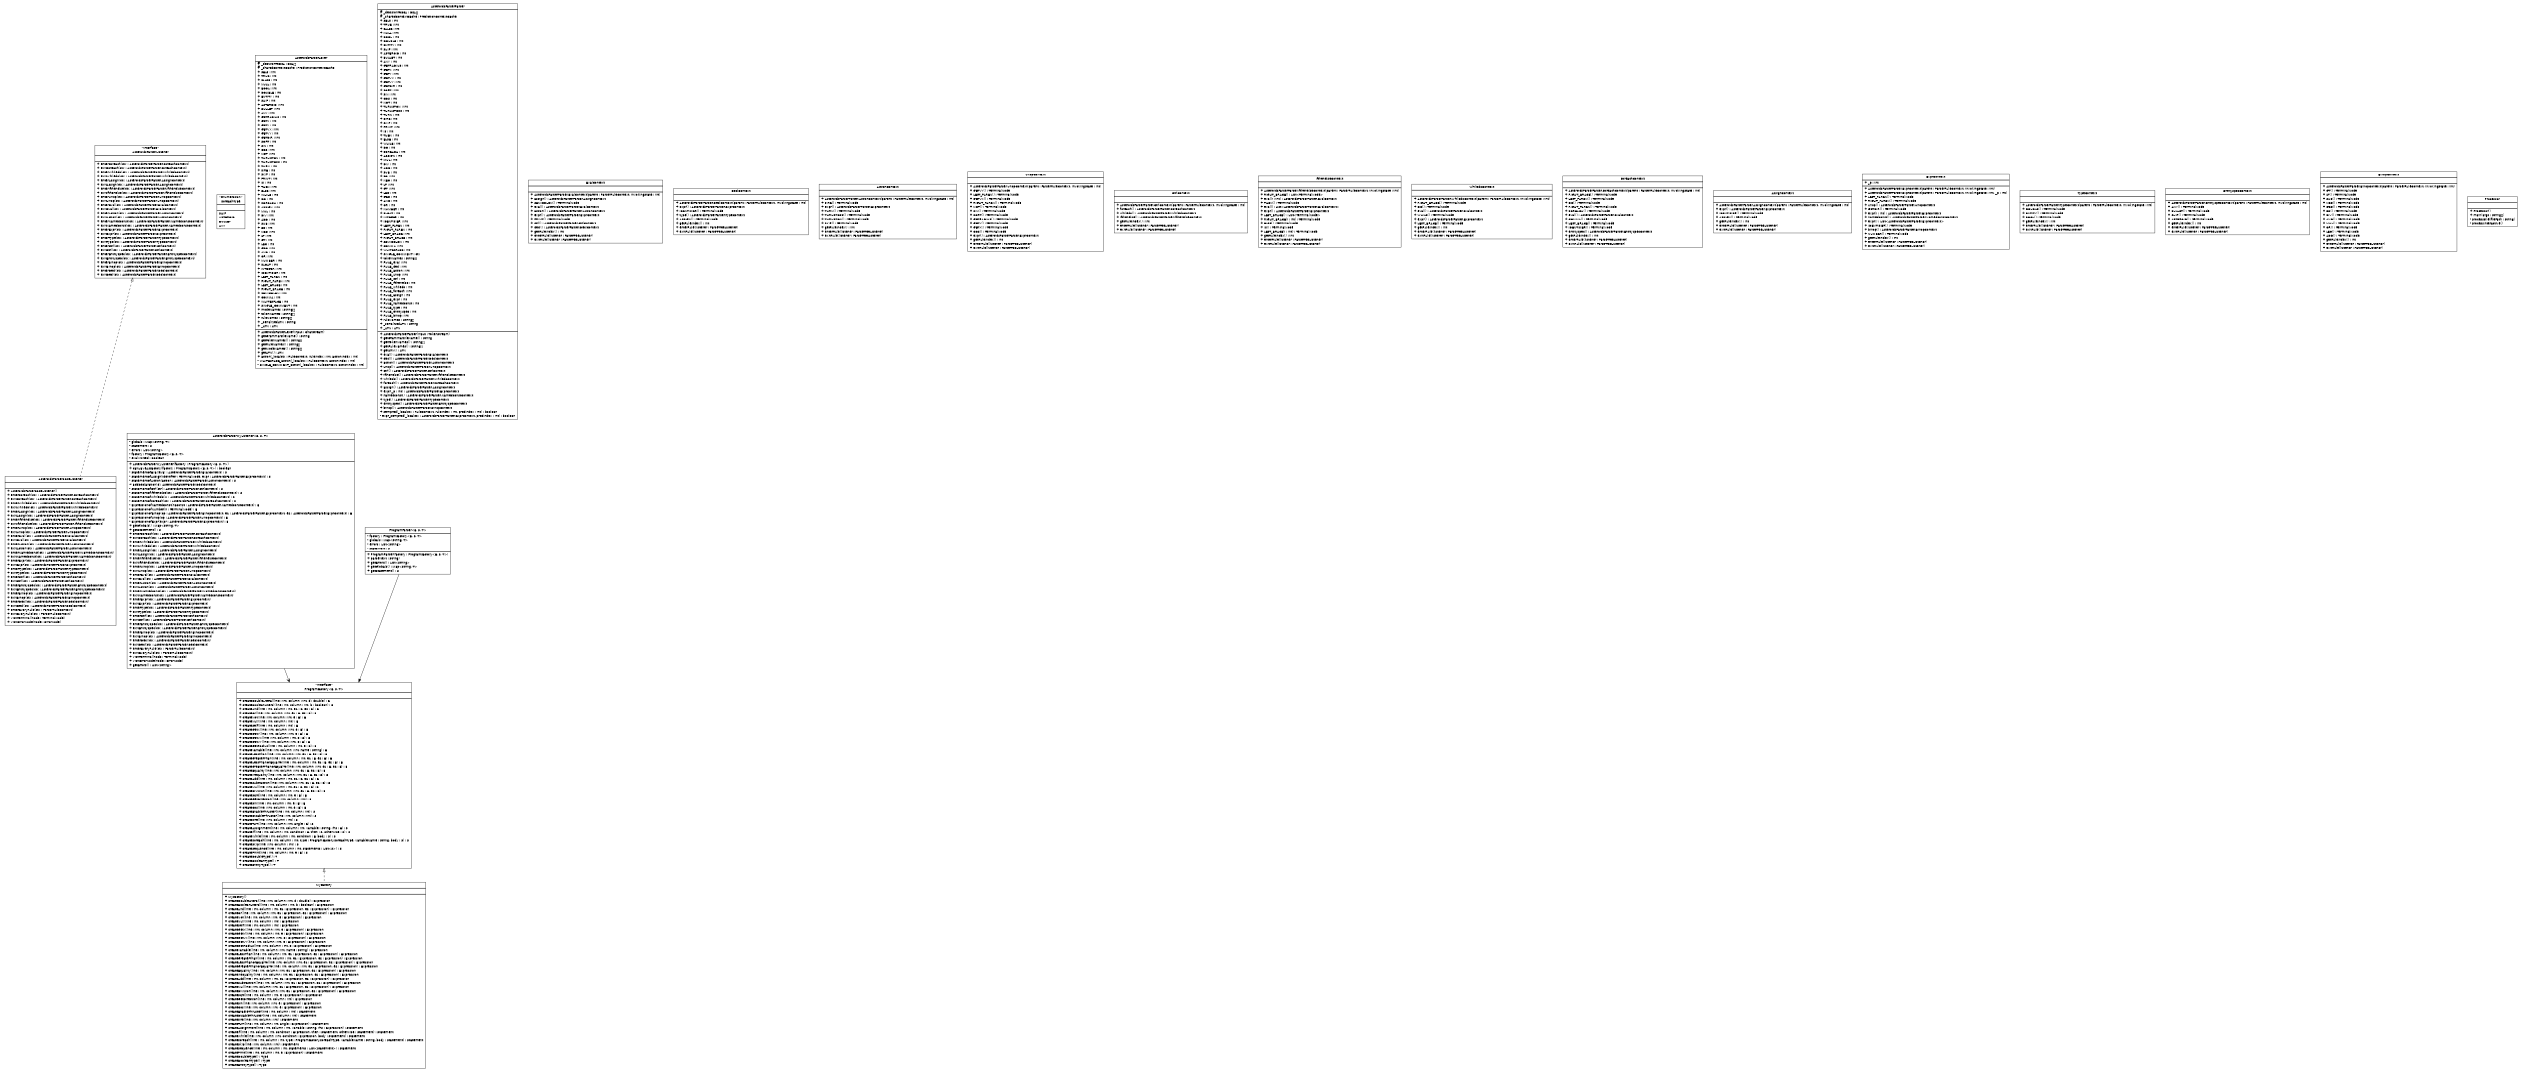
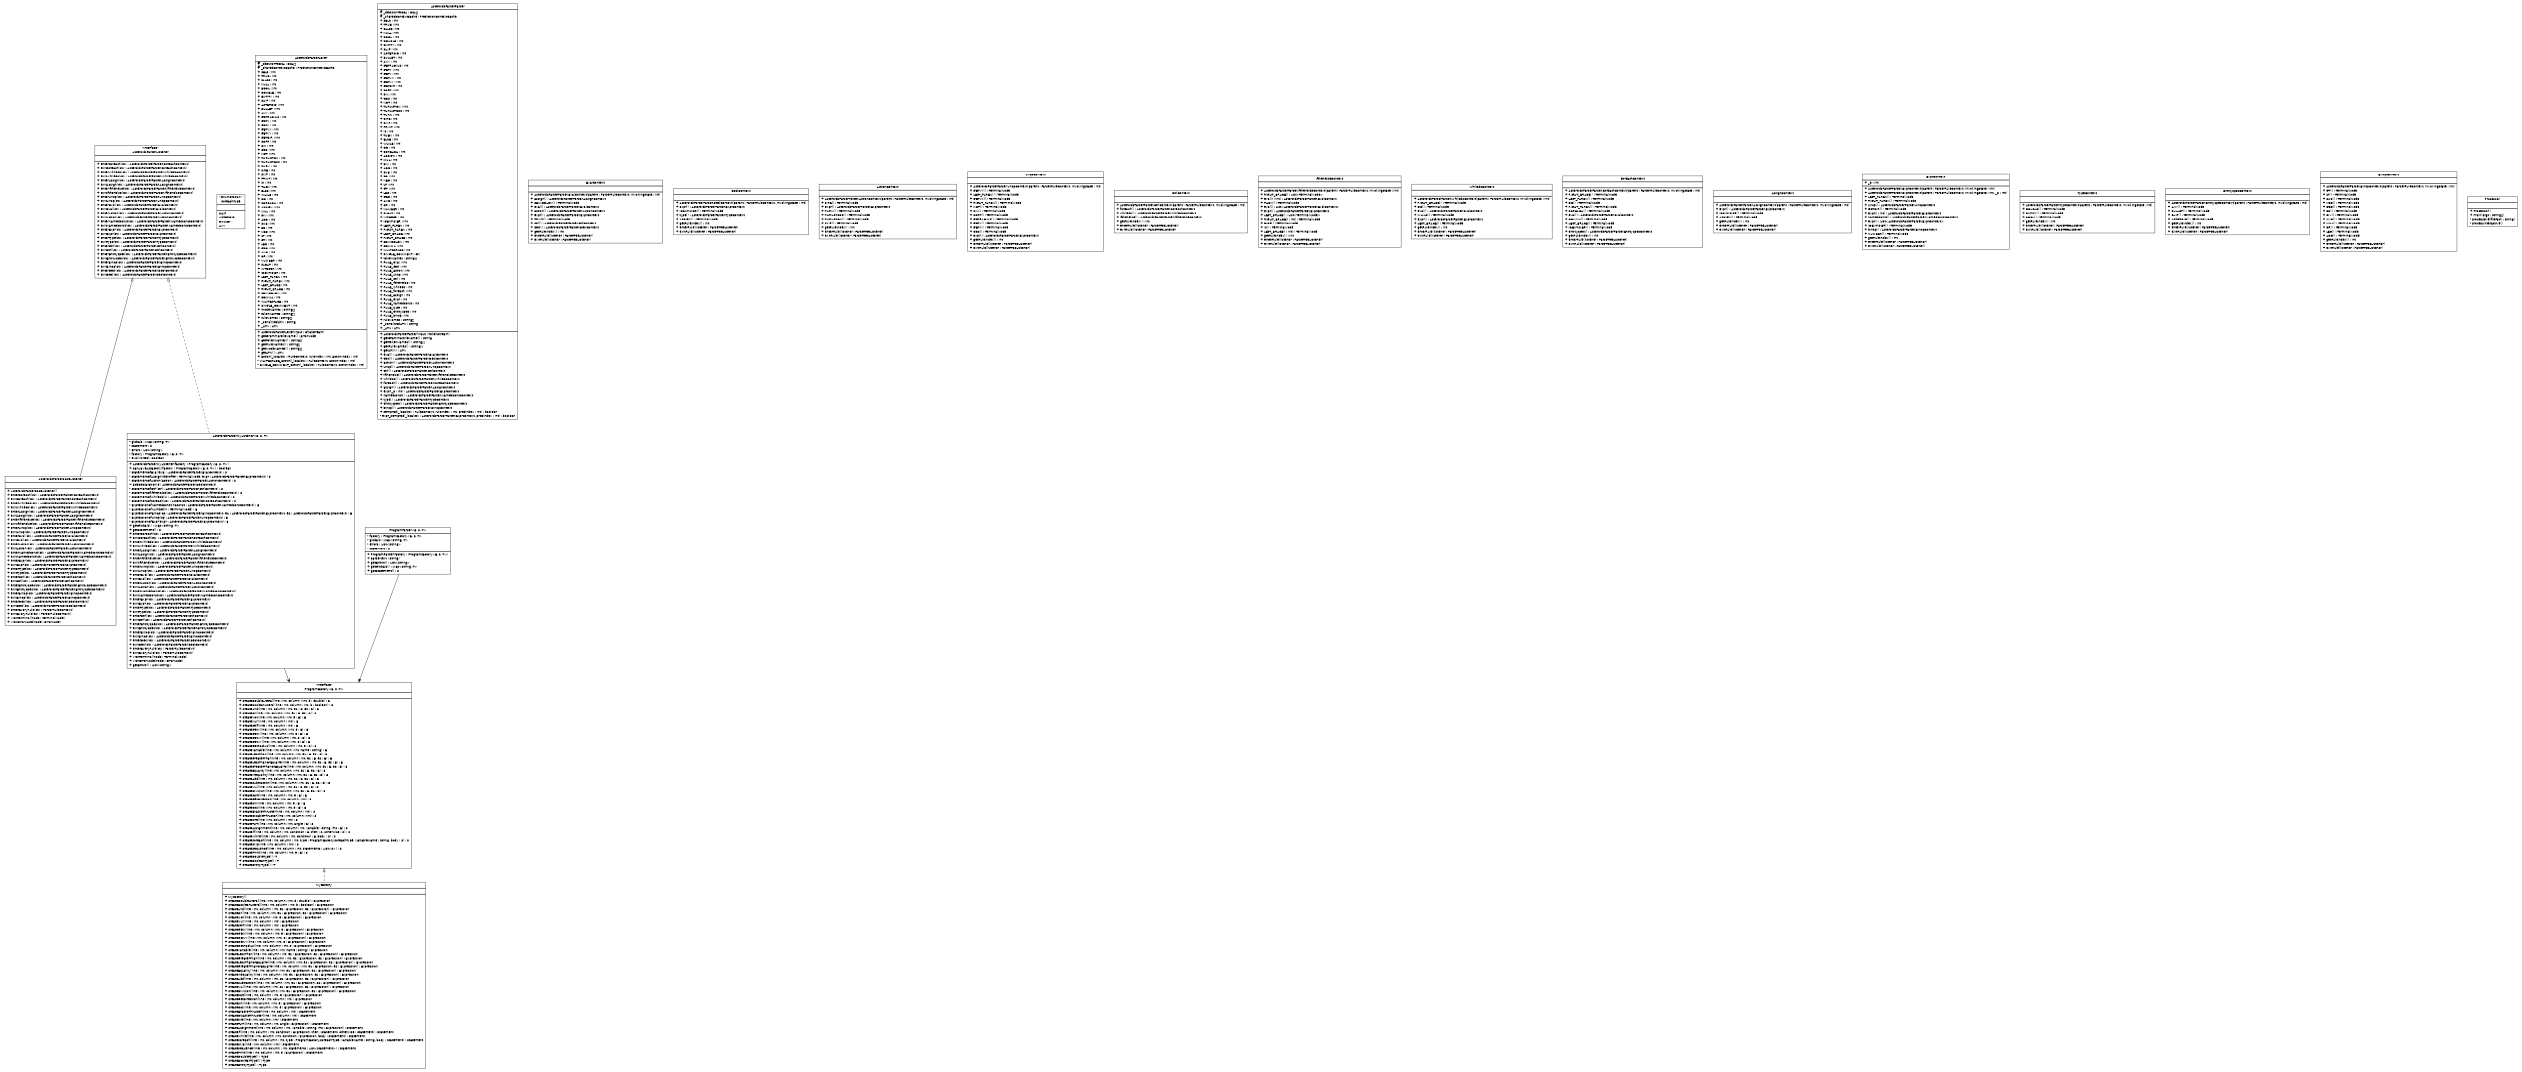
(284, 336) -> (287, 336)
none -> (189, 357)
(106, 379) -> (106, 379)
